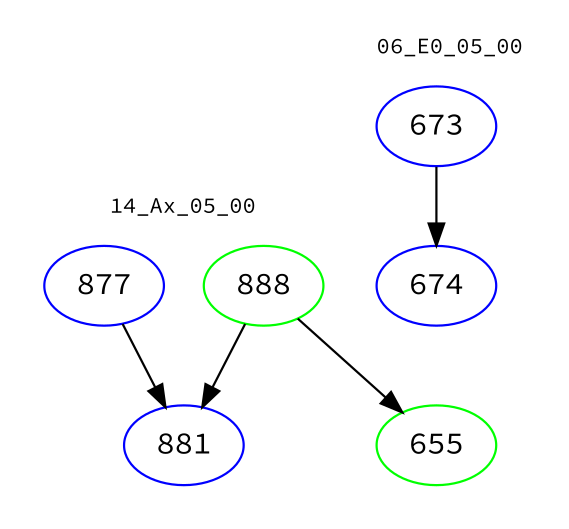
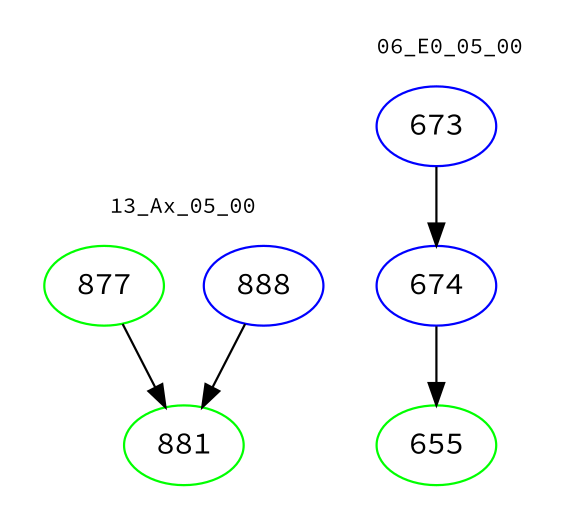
(184, 207) -> (184, 207)
(104, 286) -> (104, 286)
(264, 286) -> (264, 286)
(326, 344) -> (436, 355)
(184, 445) -> (184, 445)
